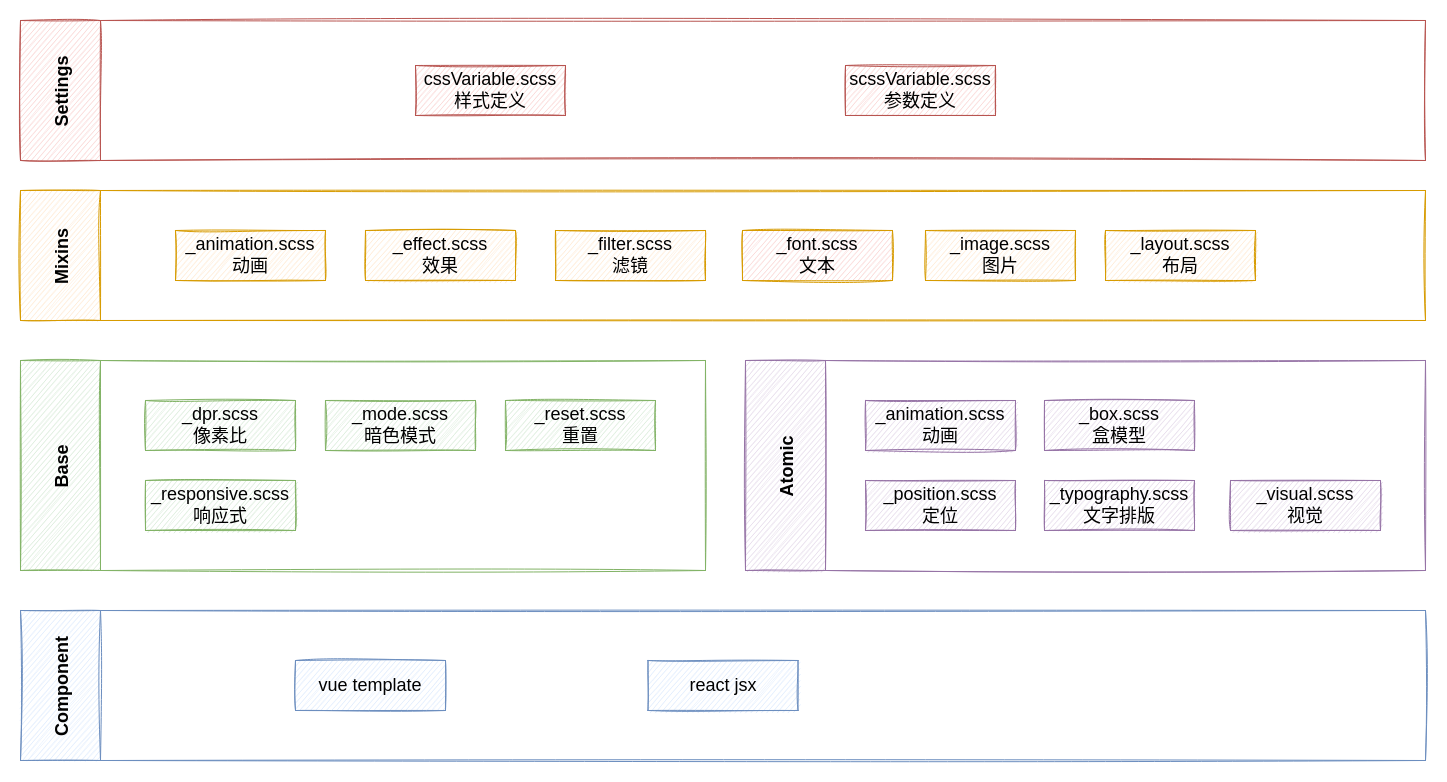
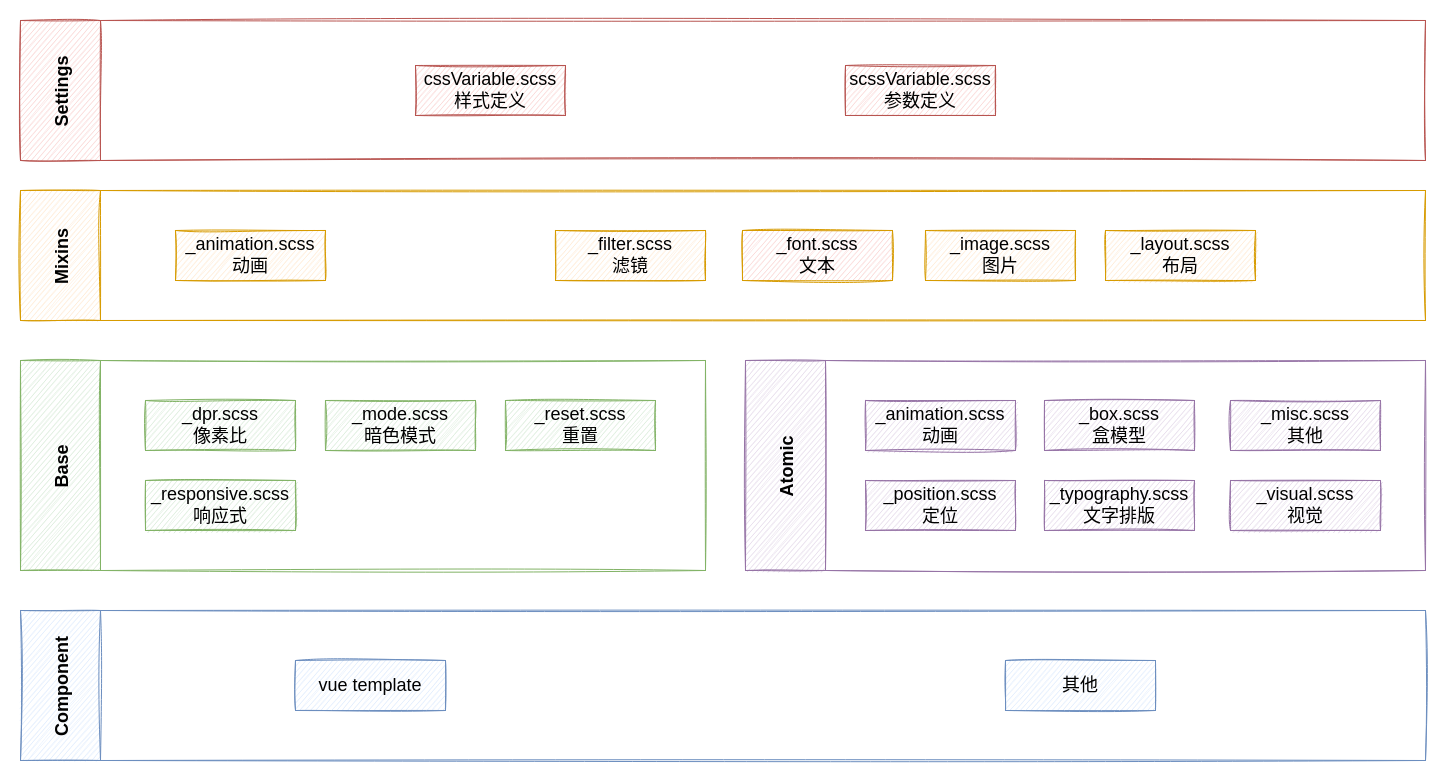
(441, 256) -> none
none -> (1306, 426)
(723, 686) -> none
none -> (1081, 686)
